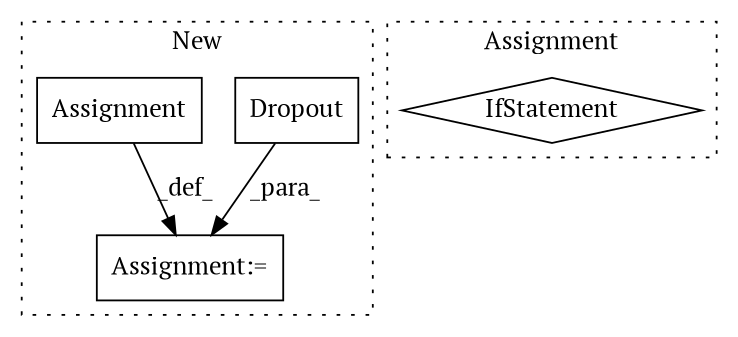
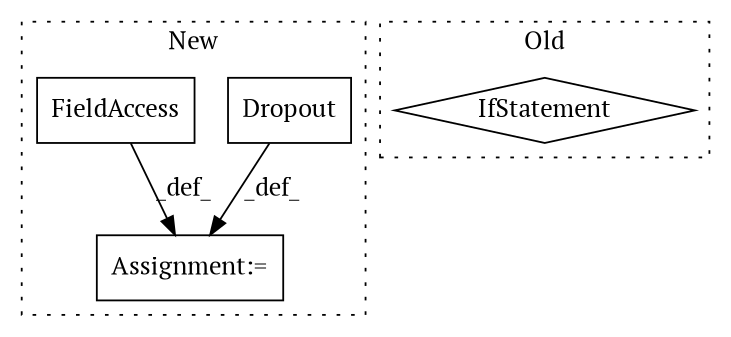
(552, 43) -> (545, 43)
(119, 110) -> (116, 110)
(286, 189) -> (272, 189)
